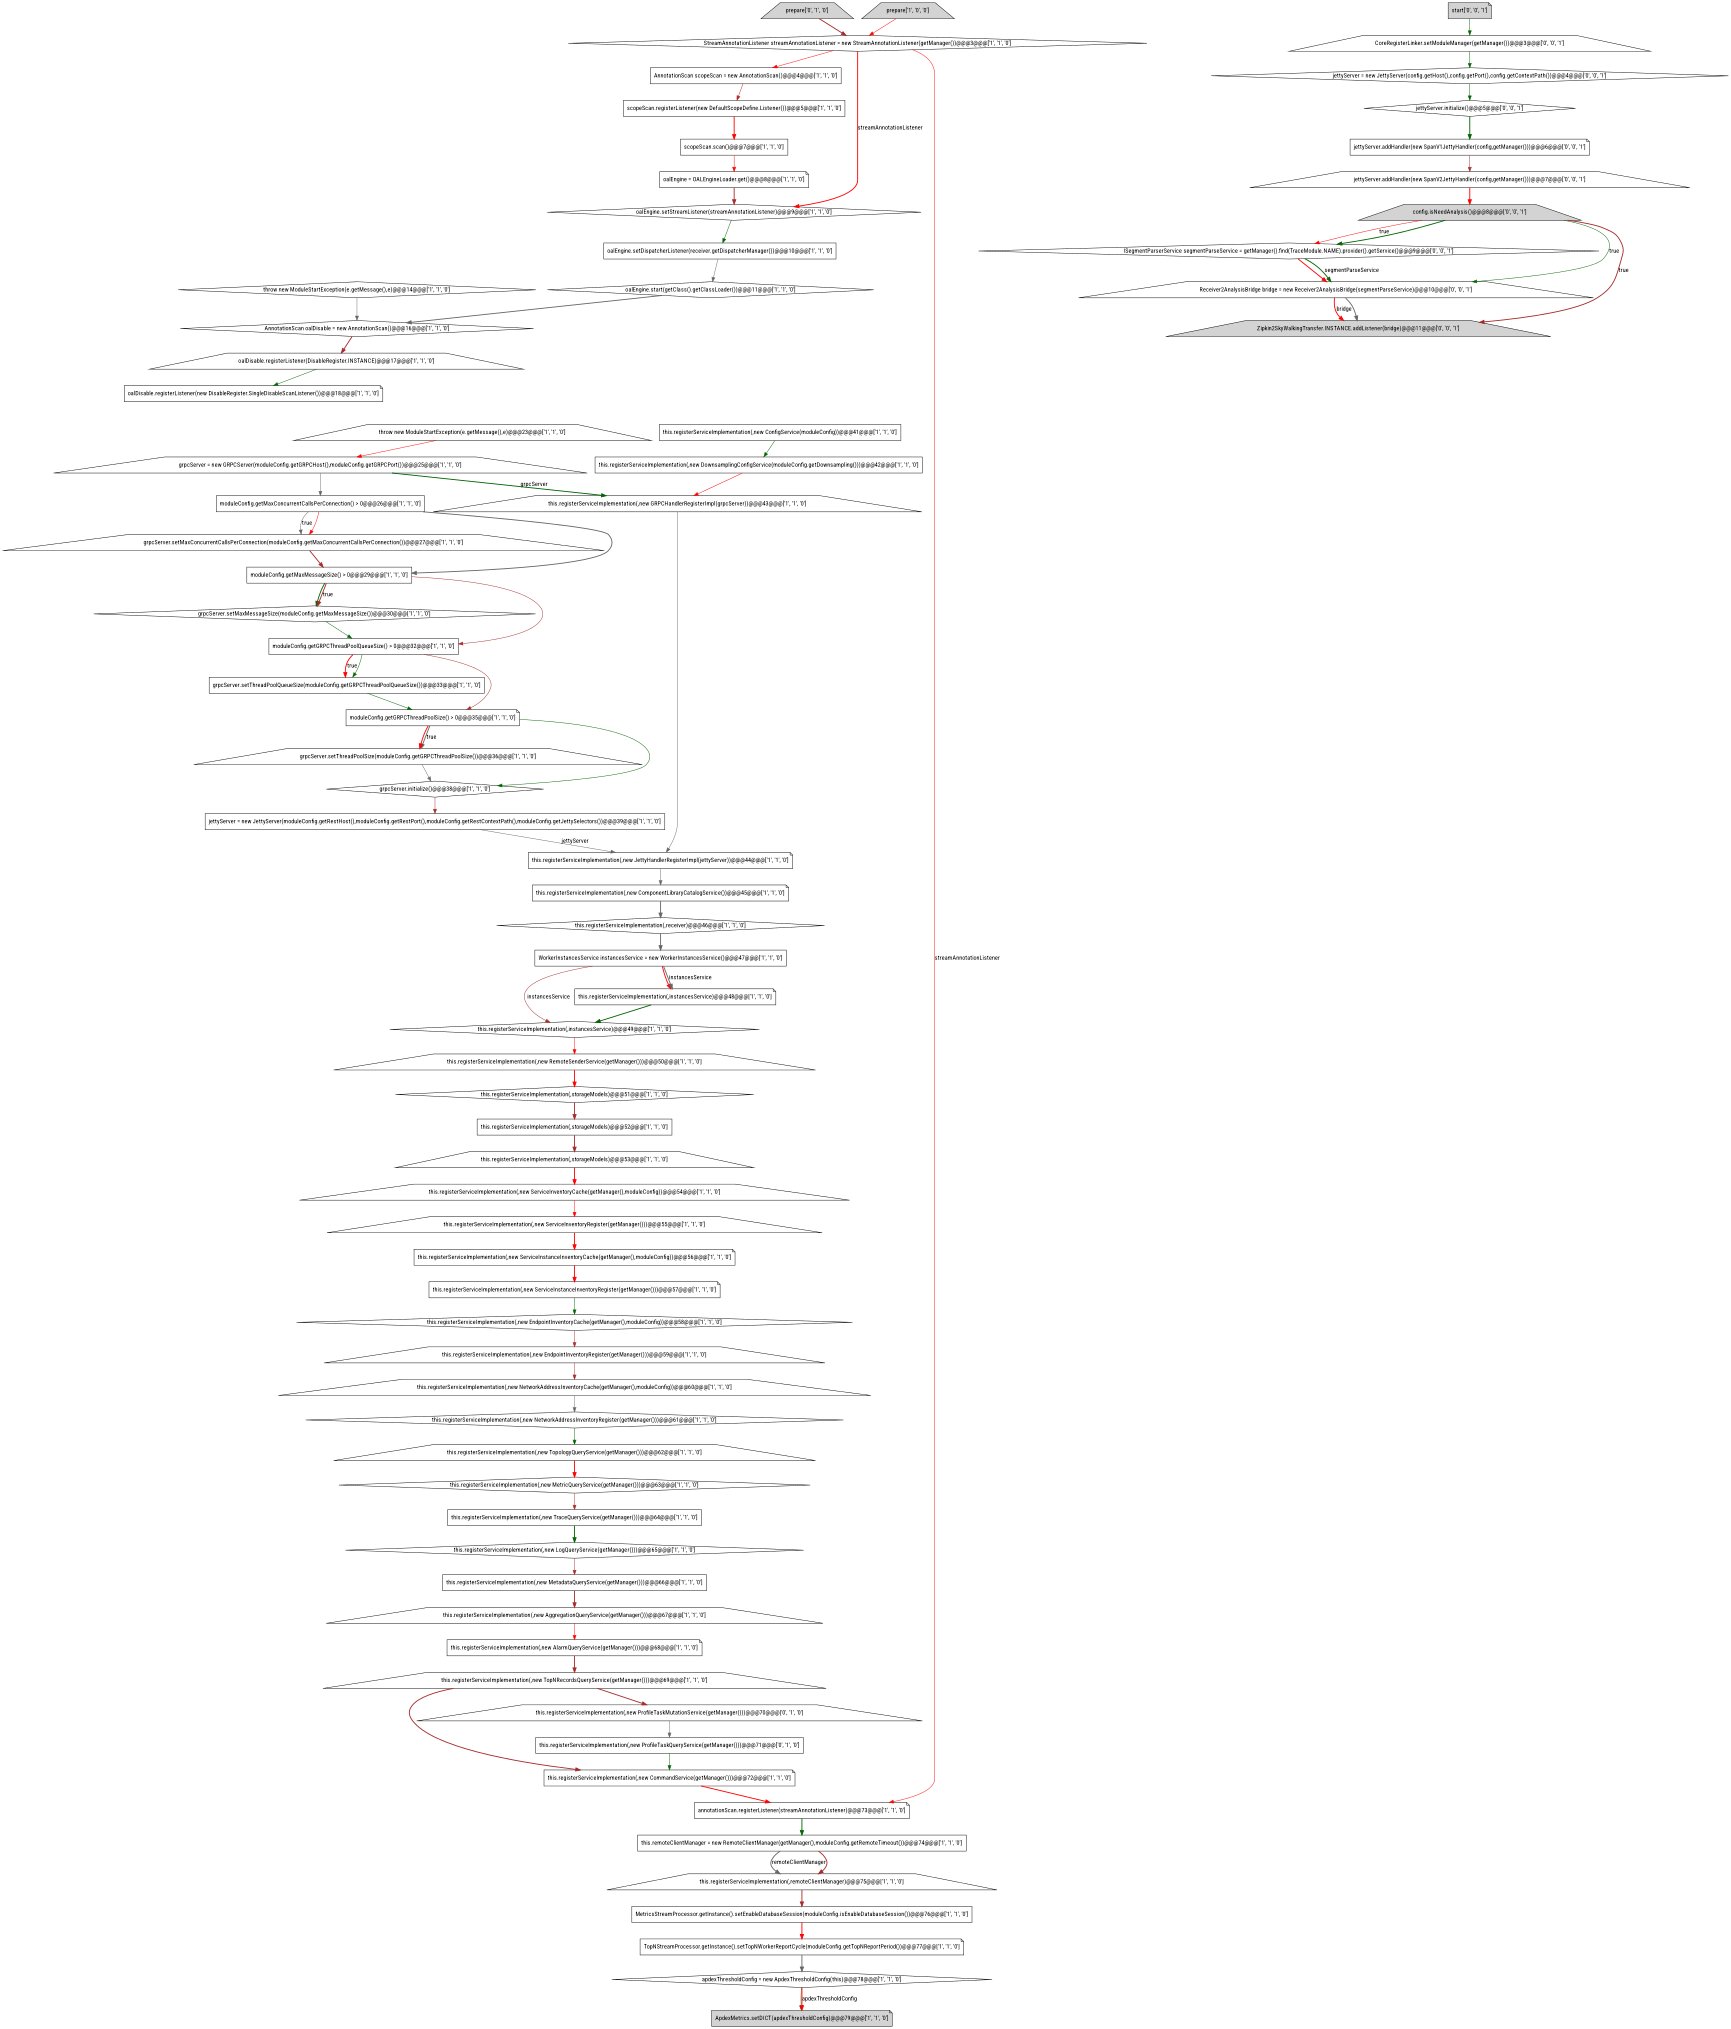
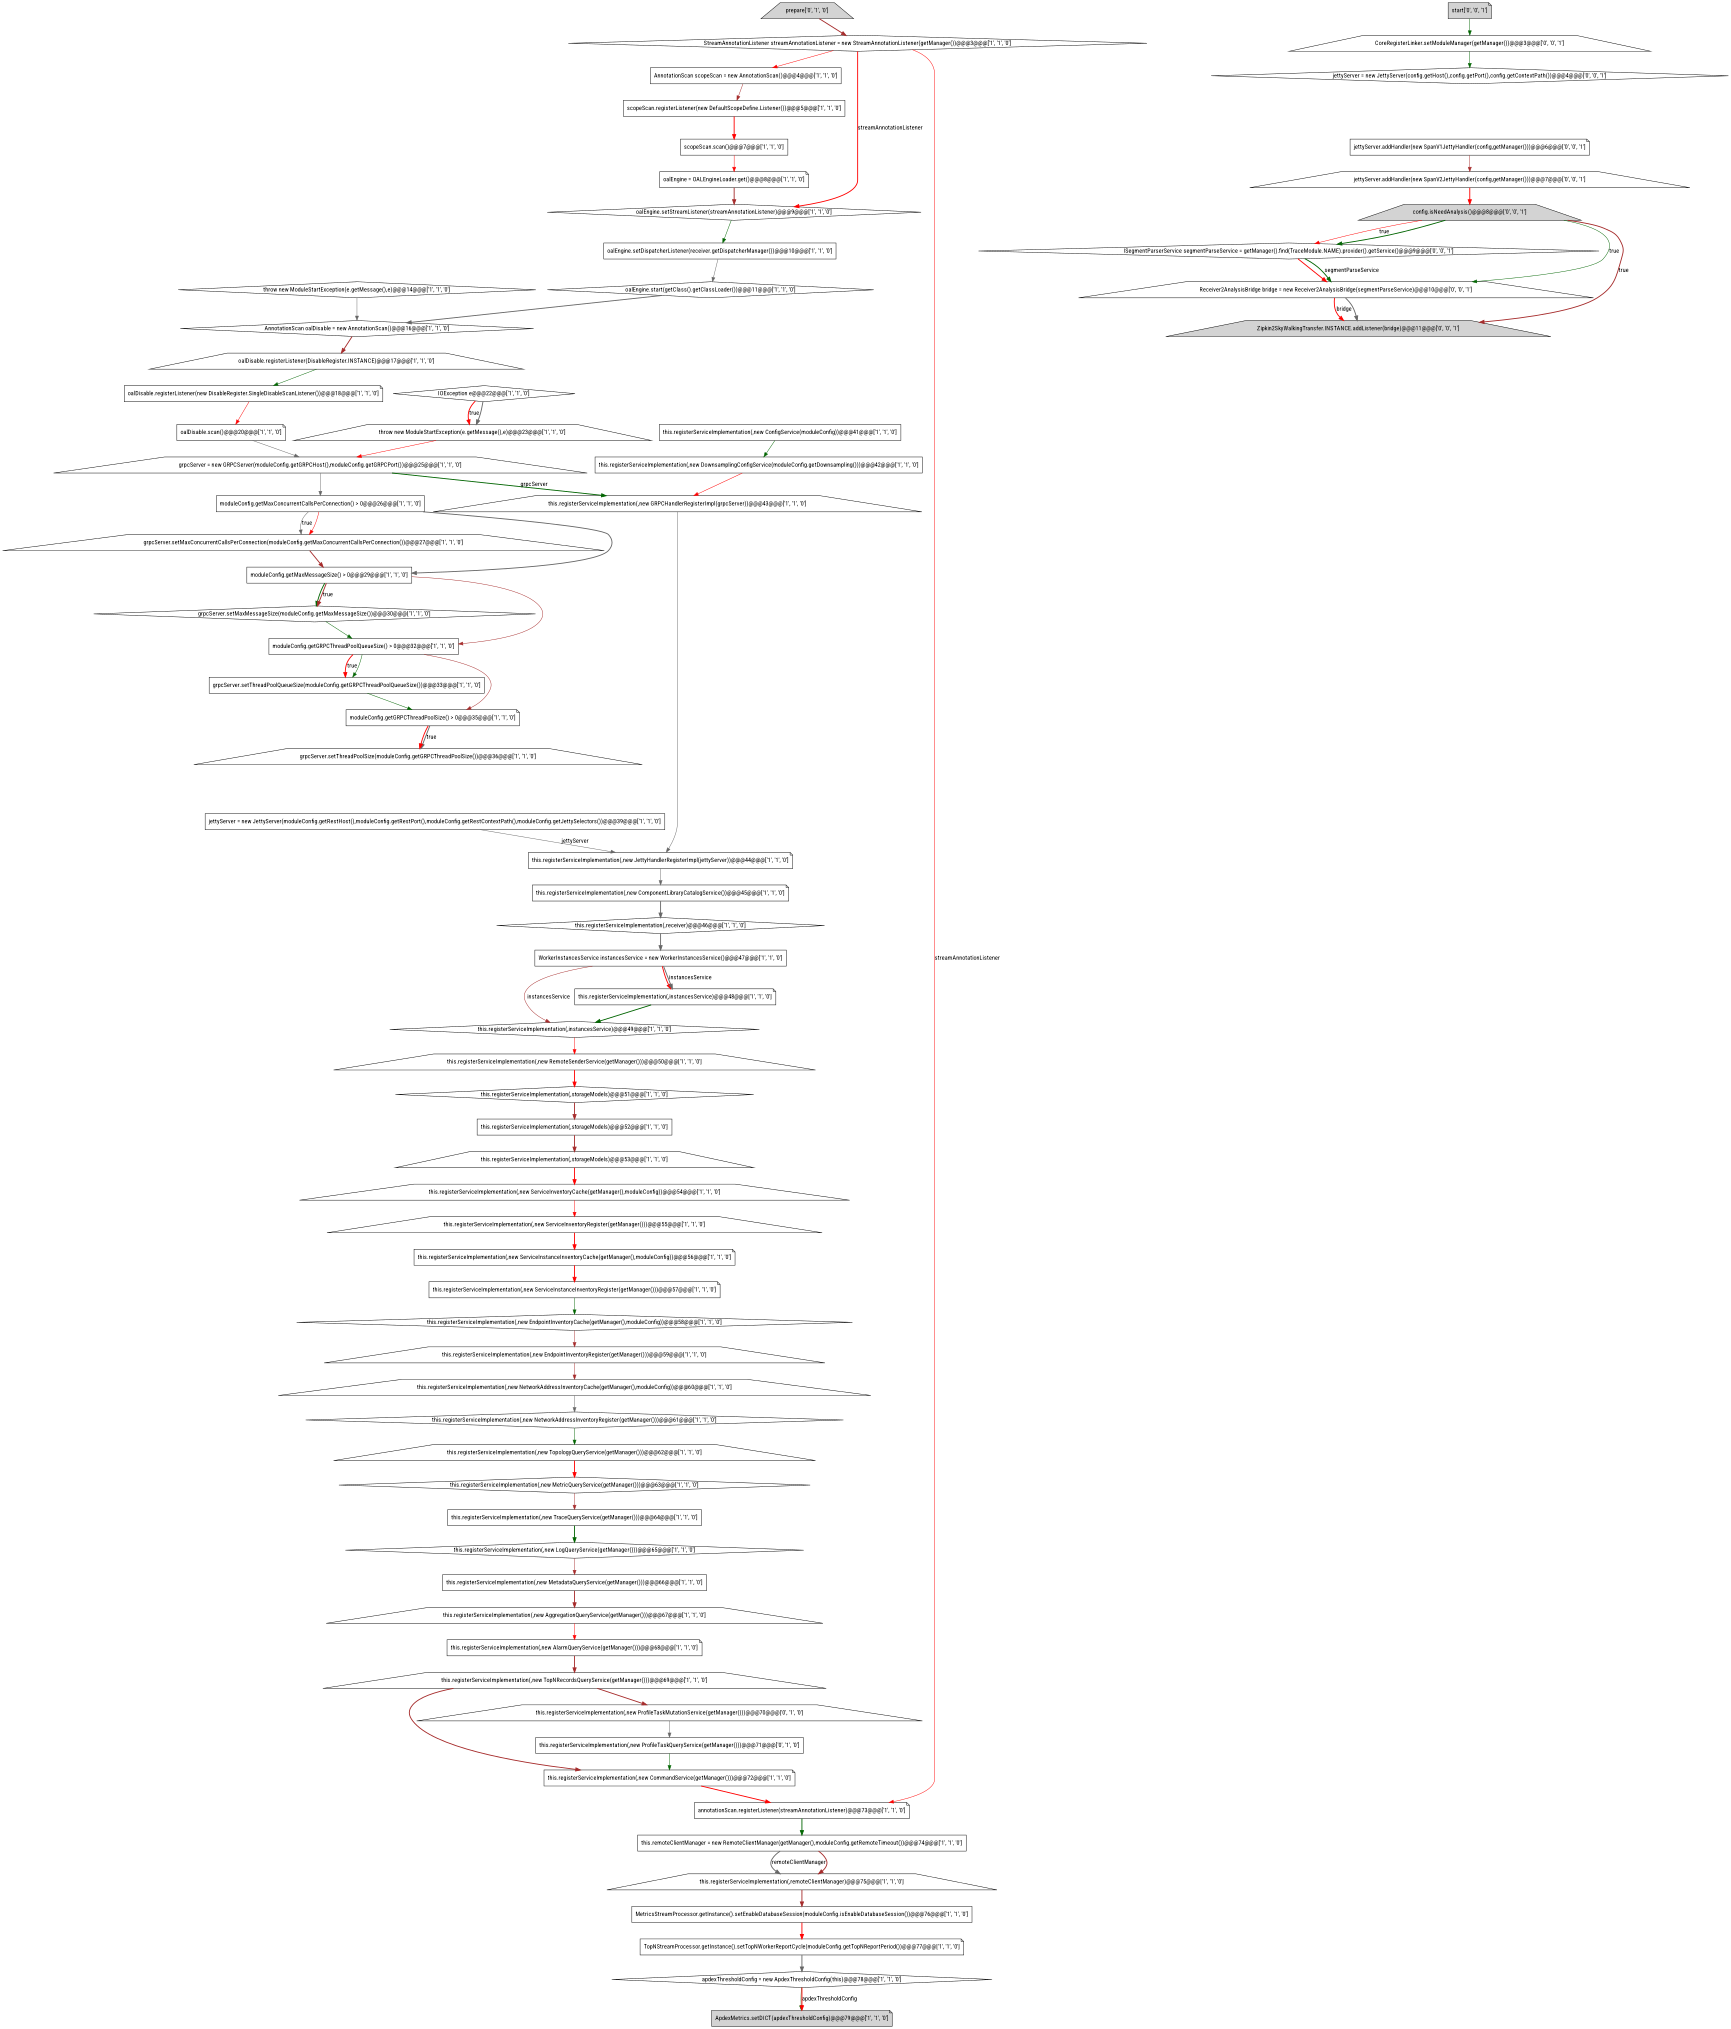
(908, 11) -> none
(1470, 108) -> none
none -> (484, 394)
none -> (231, 432)
(435, 789) -> none
